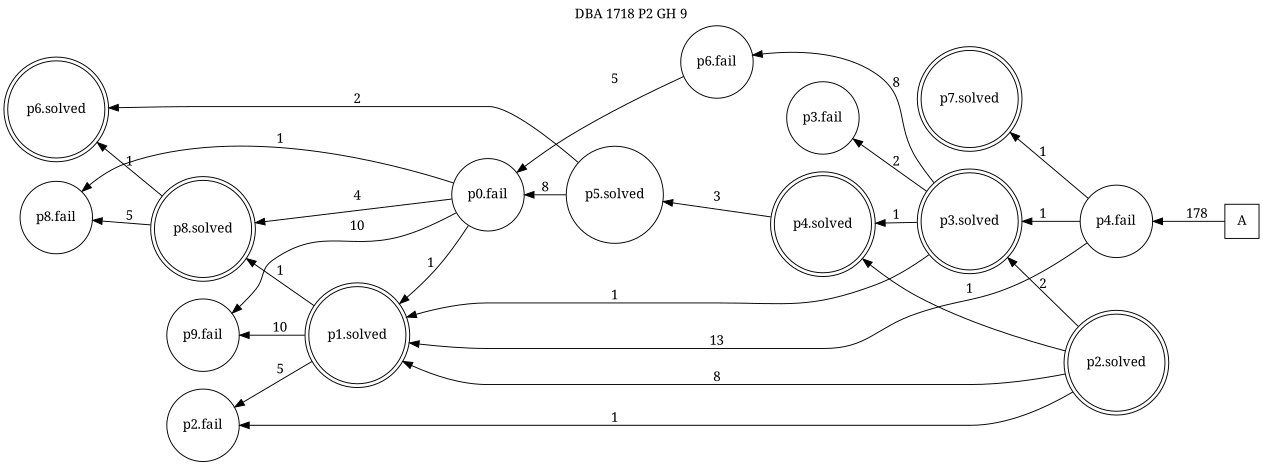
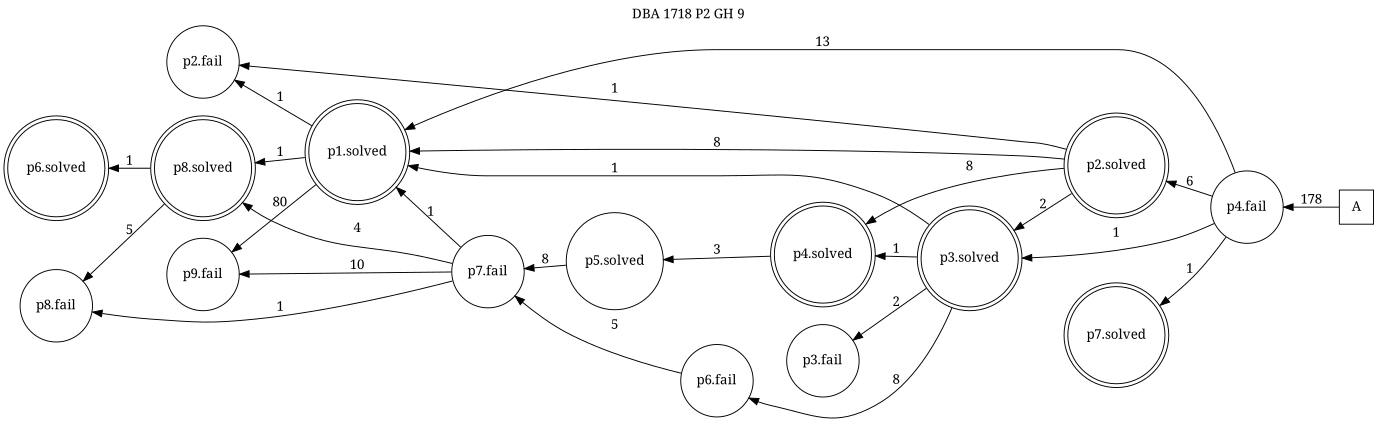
(357, 107) -> none
none -> (1194, 190)
(488, 195) -> (488, 272)
(970, 289) -> (970, 167)
(280, 328) -> (280, 203)
(280, 370) -> (280, 98)
